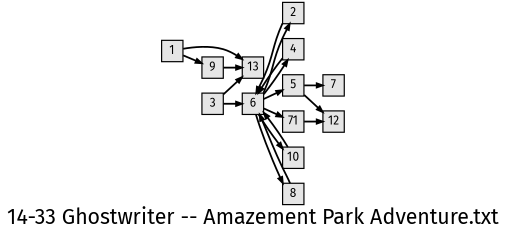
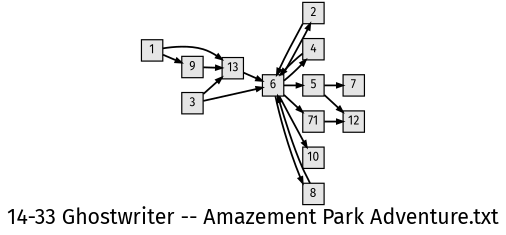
(278, 132) -> (250, 76)
